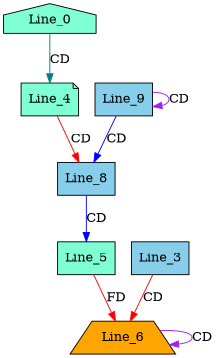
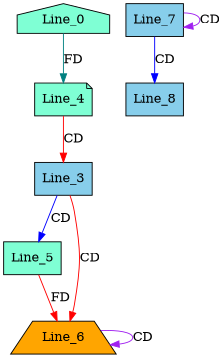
(60, 60) -> (73, 60)
(124, 99) -> (155, 20)
(66, 135) -> (63, 135)
(86, 214) -> (50, 214)
